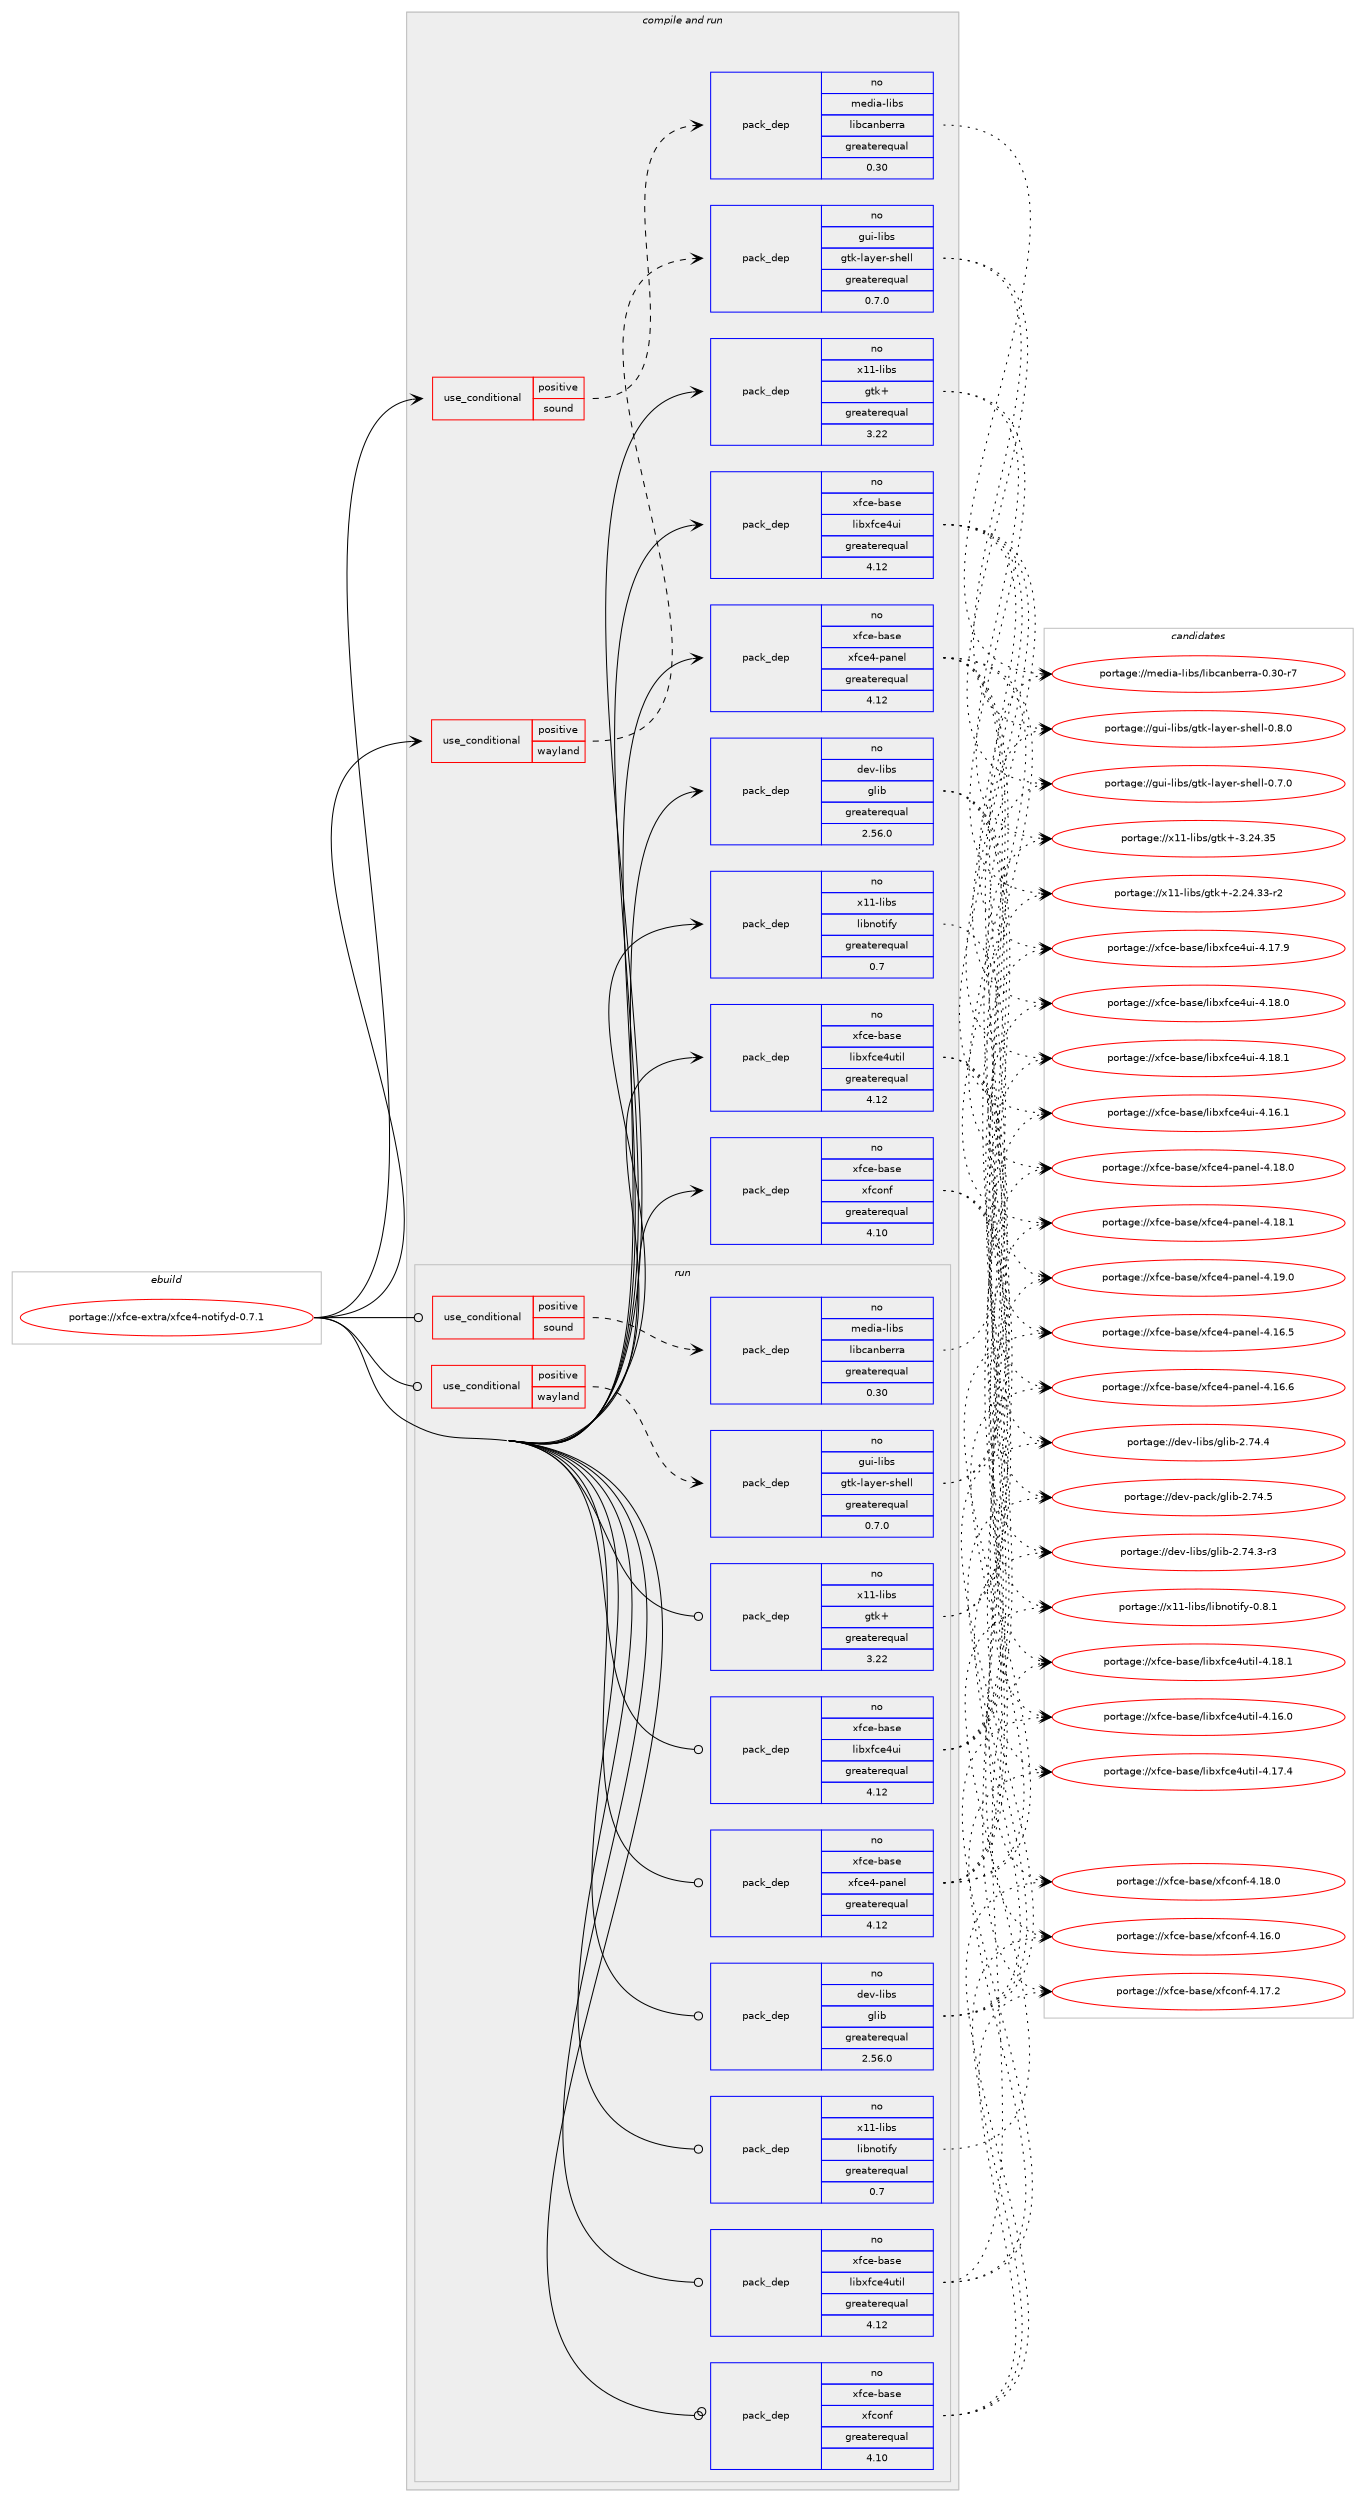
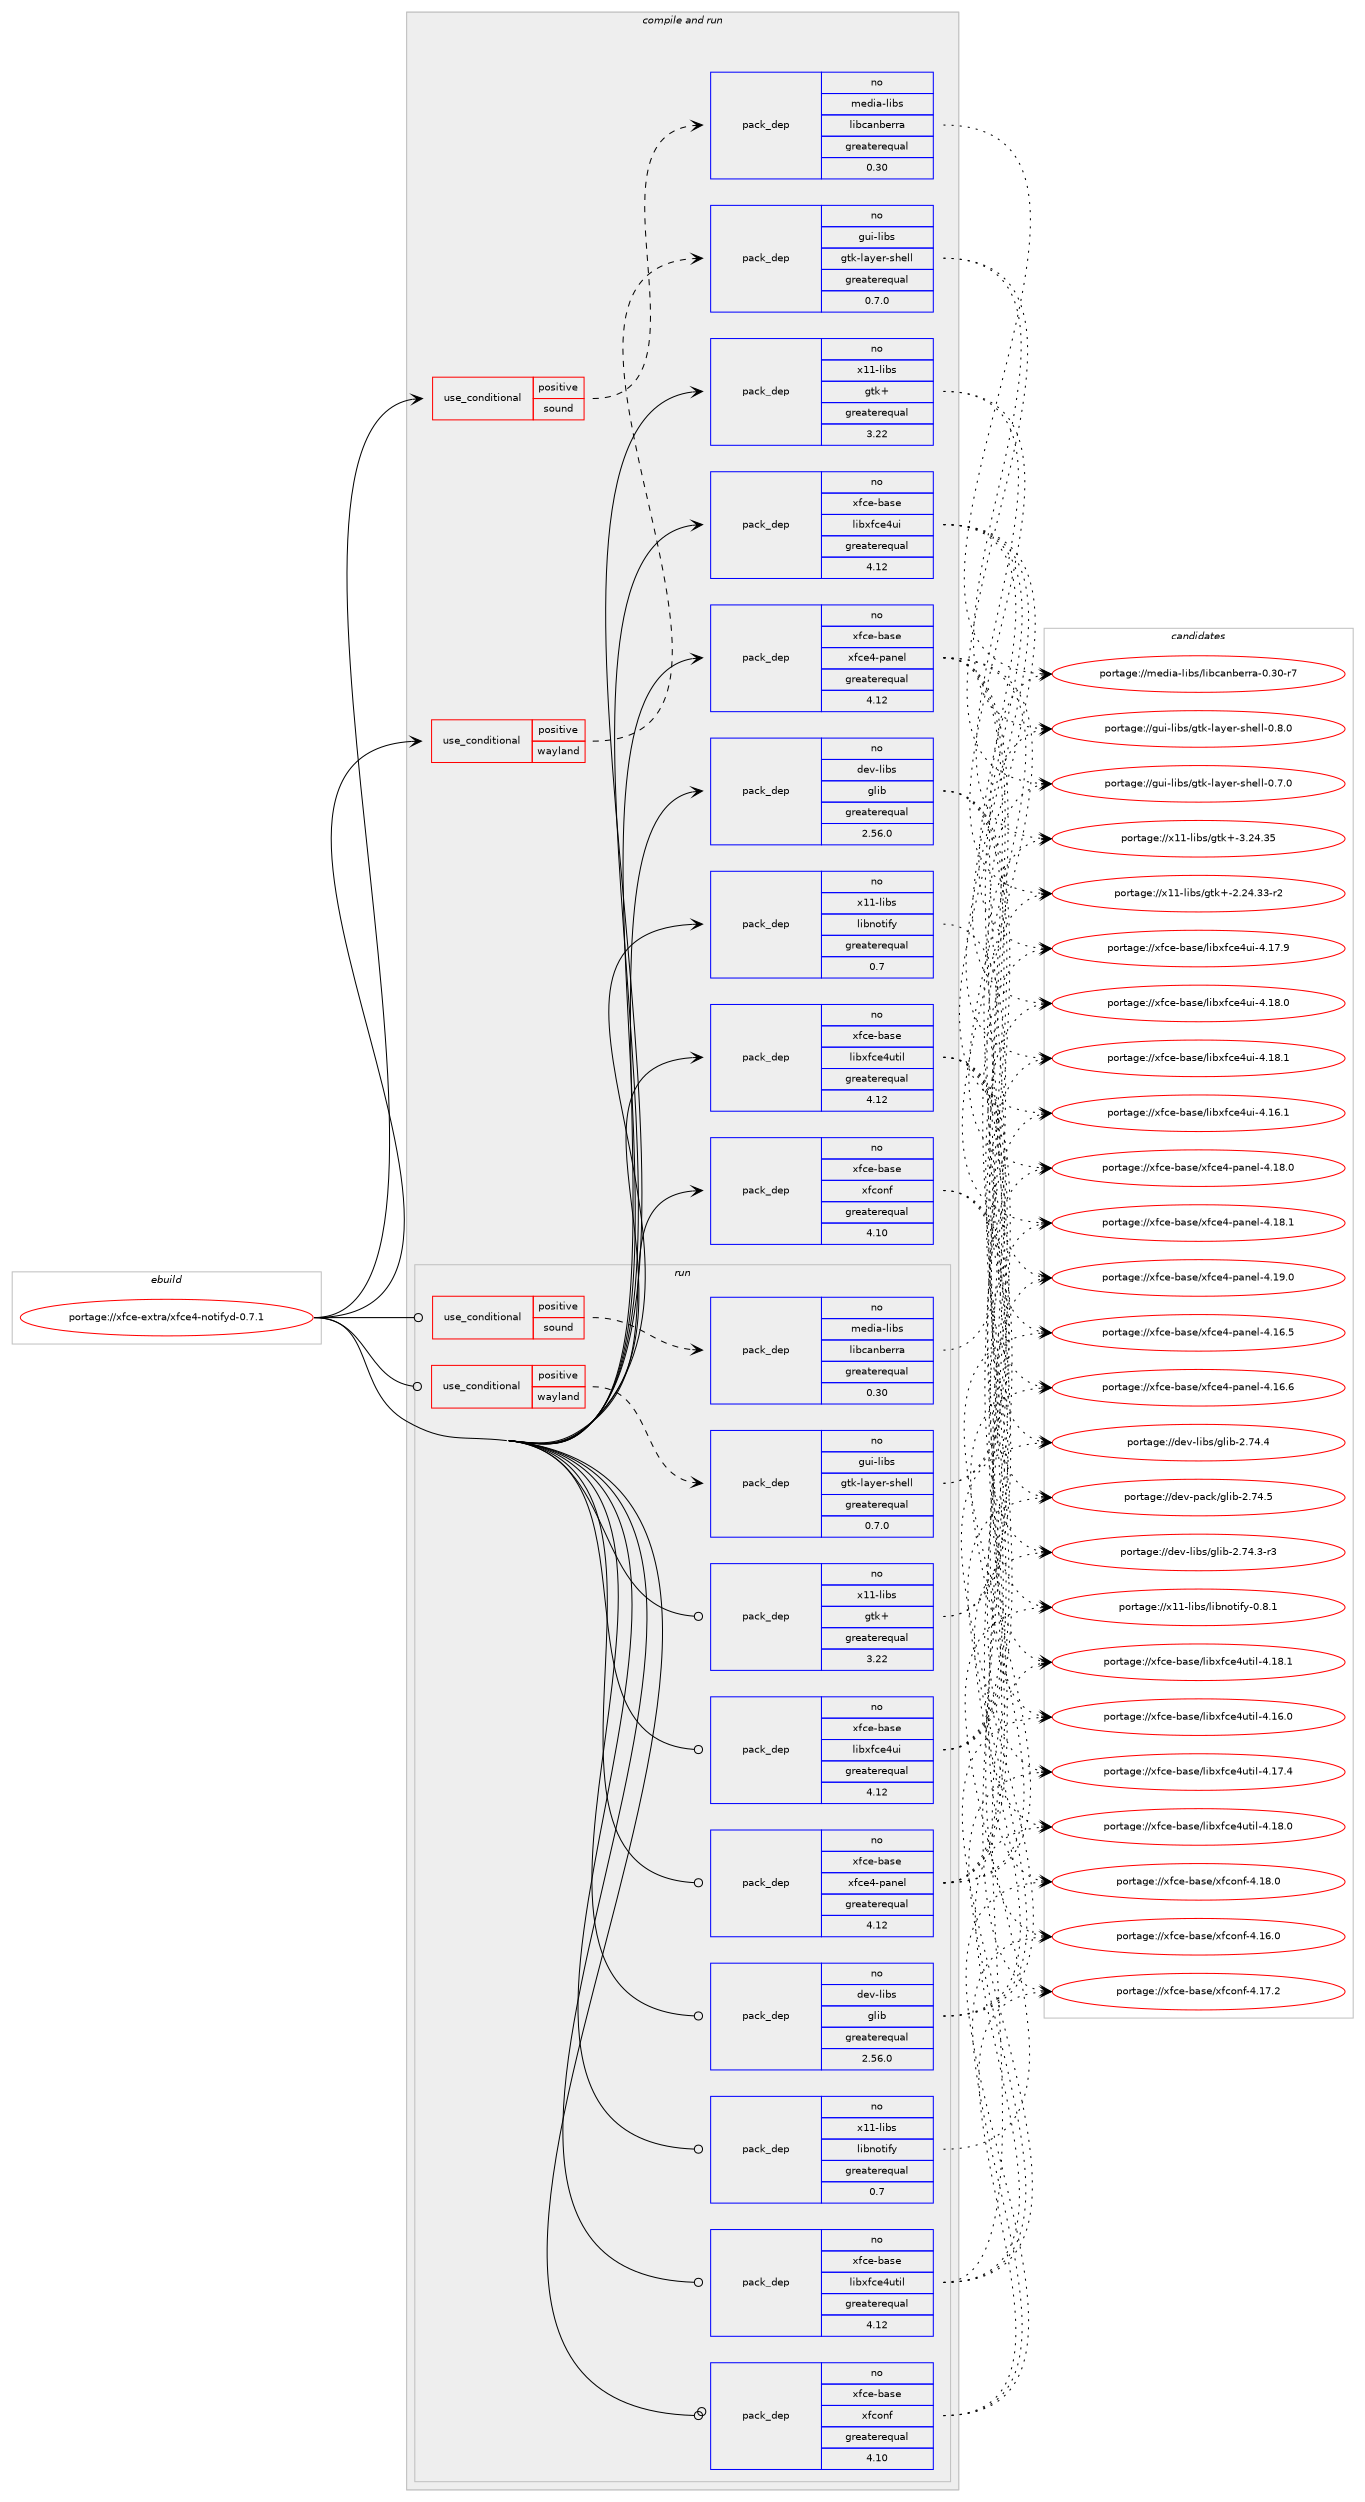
none -> (1199, 1827)
